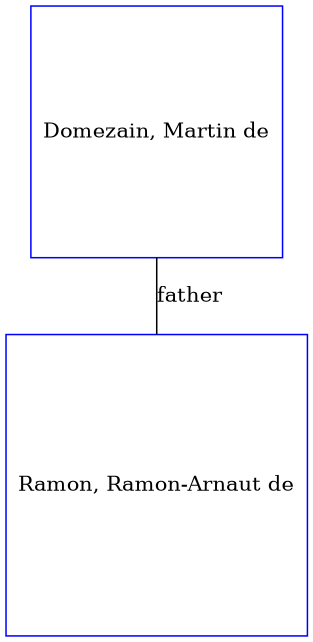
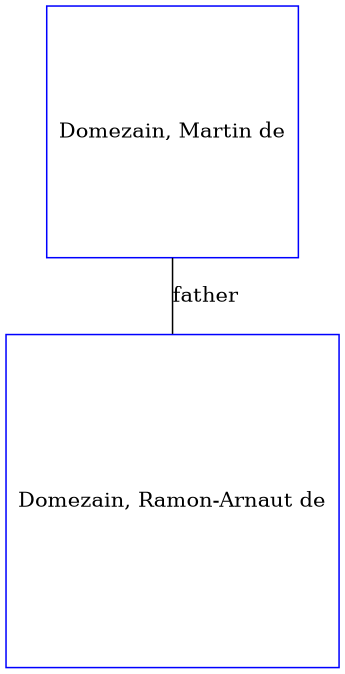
(157, 485) -> (173, 501)
